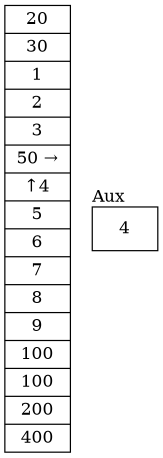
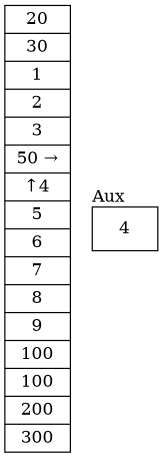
(38, 438) -> (38, 438)
